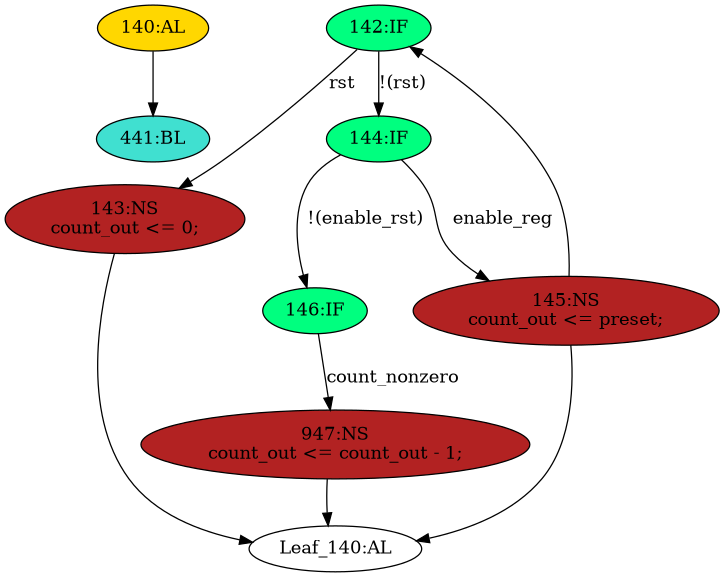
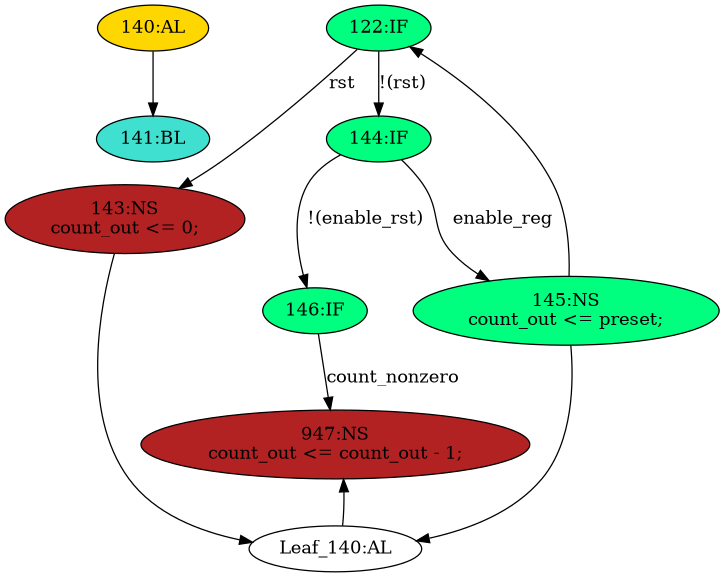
(379, 28) -> (379, 28)
(153, 139) -> (153, 139)
(566, 311) -> (566, 311)
(327, 496) -> (344, 509)
